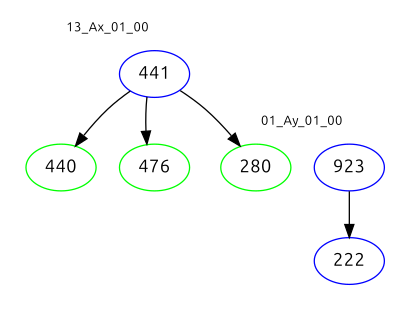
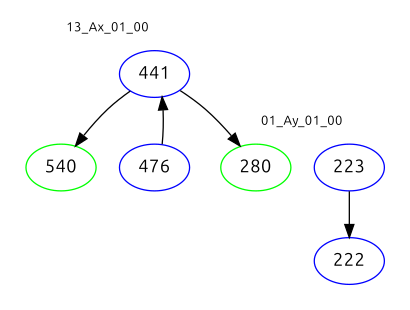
(146, 114) -> (163, 127)
(61, 168) -> (61, 168)
(155, 168) -> (155, 168)
(349, 168) -> (349, 168)
